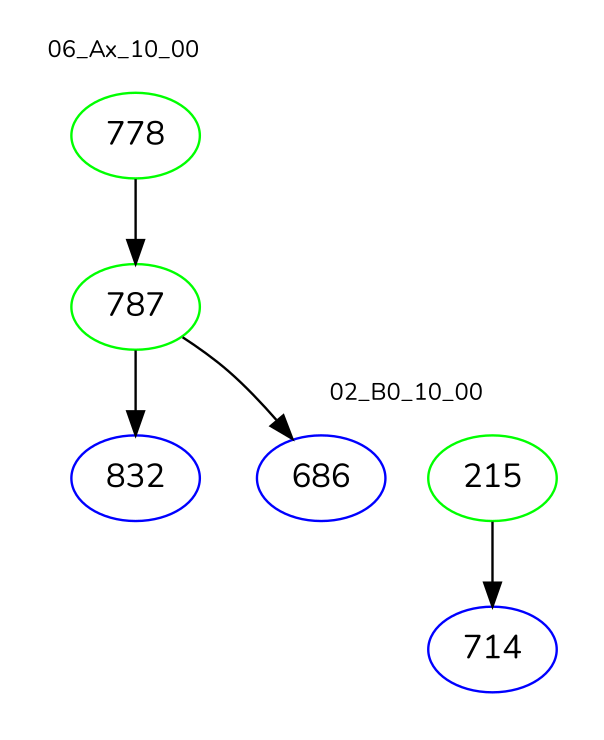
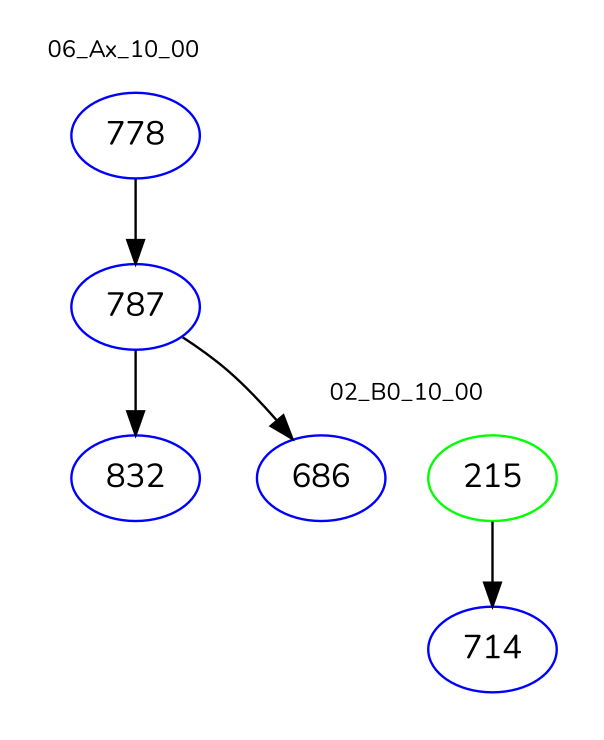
(136, 136) -> (136, 136)
(136, 307) -> (136, 307)
